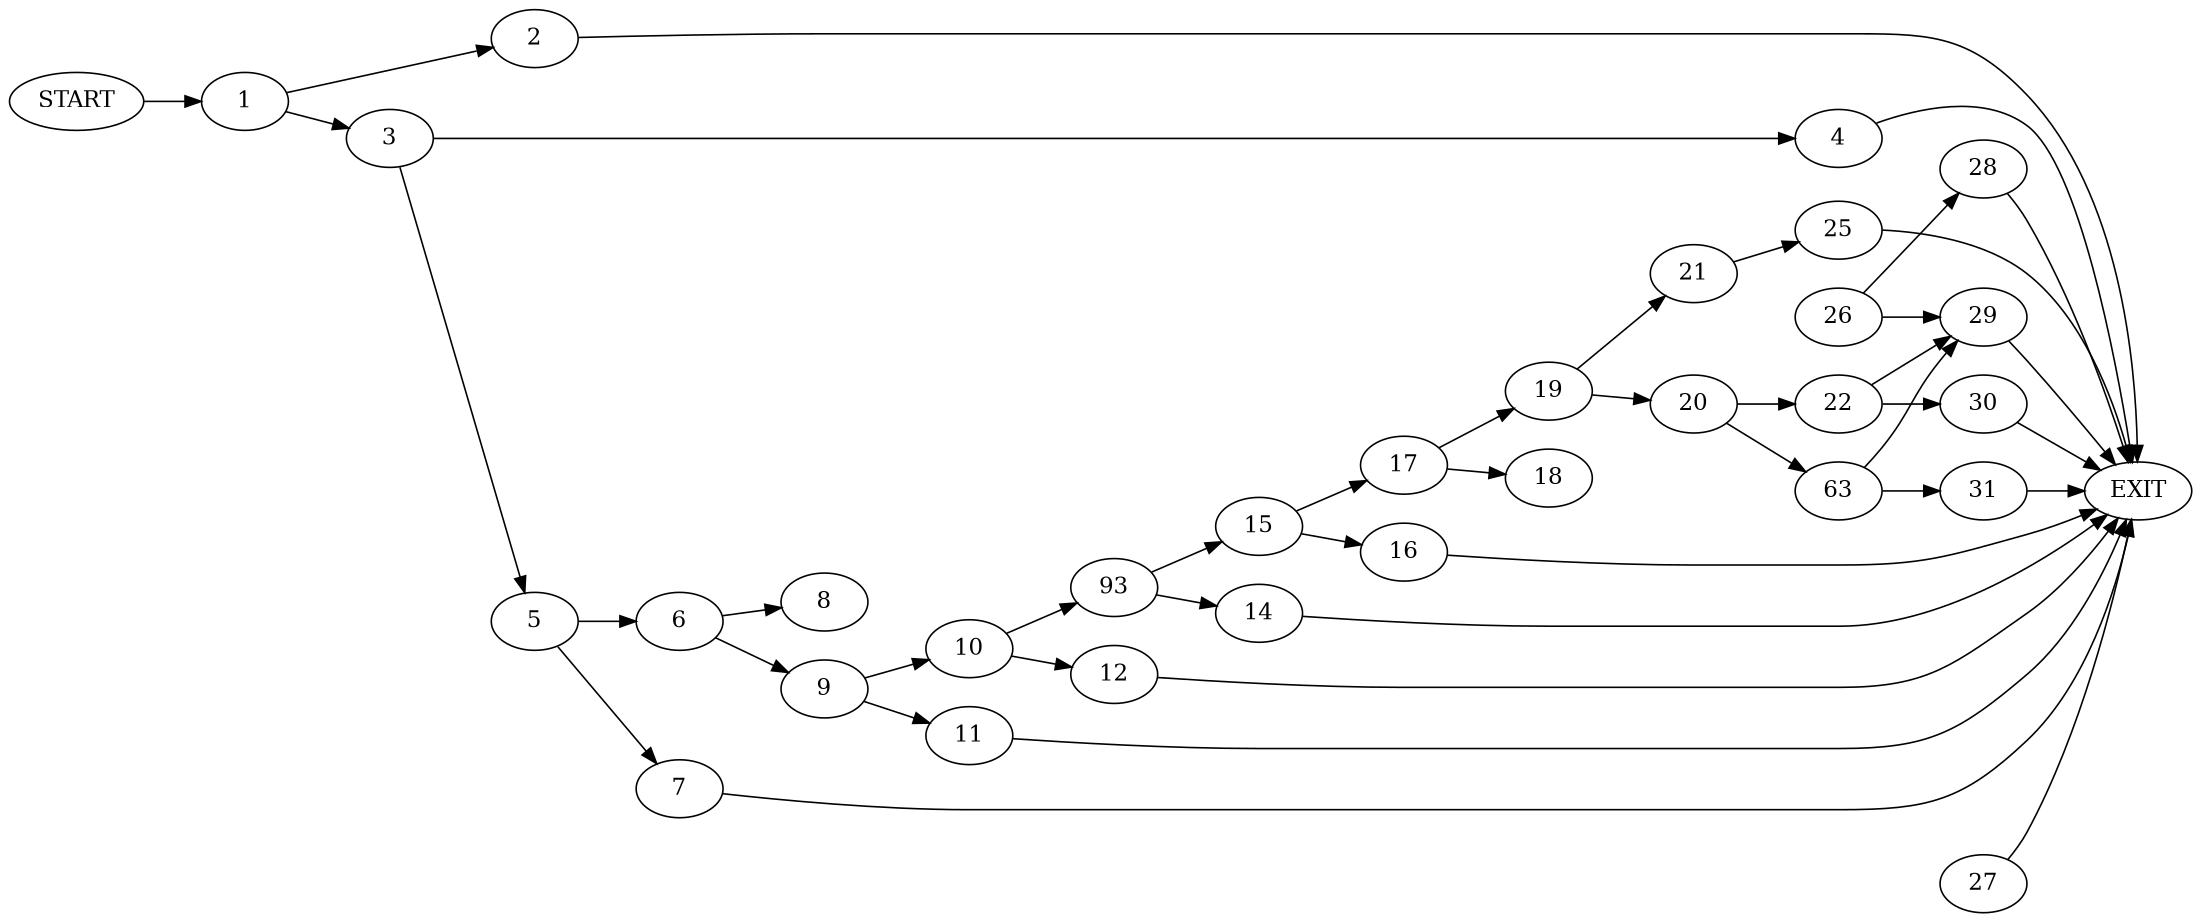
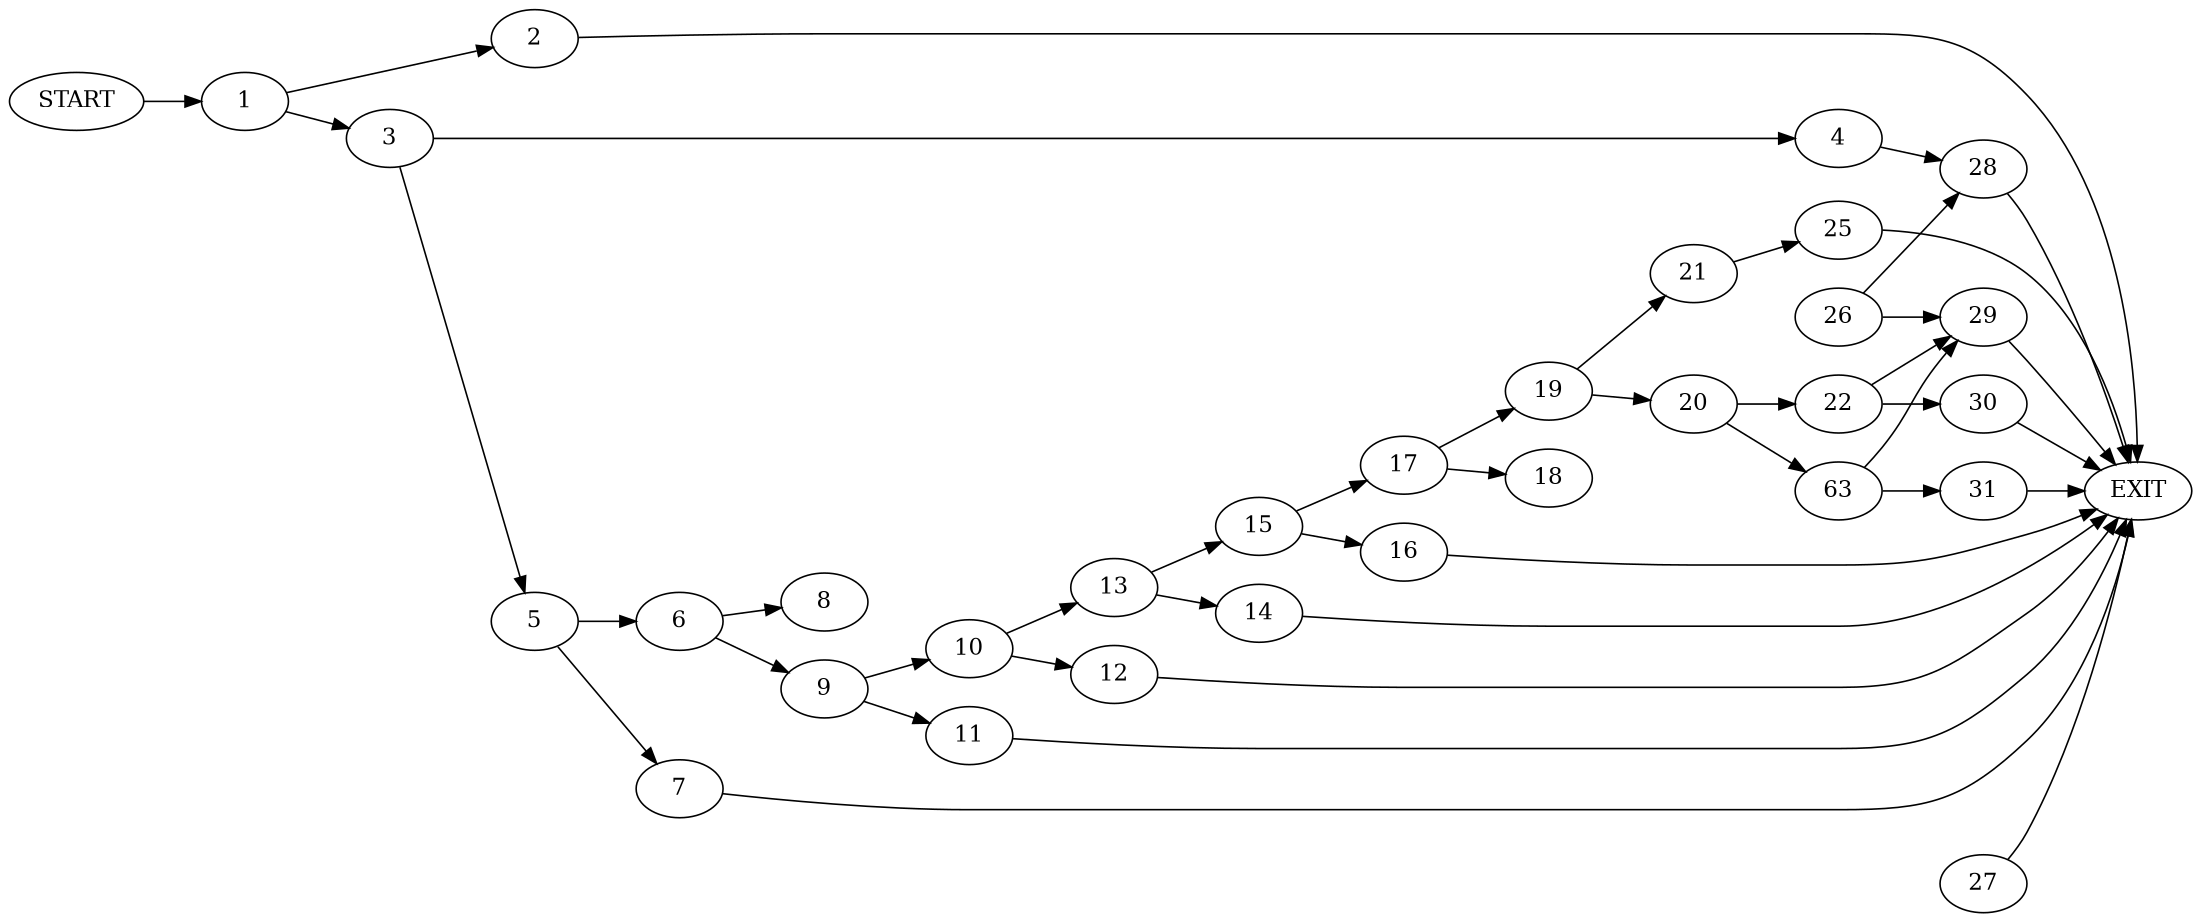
(2073, 204) -> (1903, 152)
(1114, 588) -> (1114, 588)
